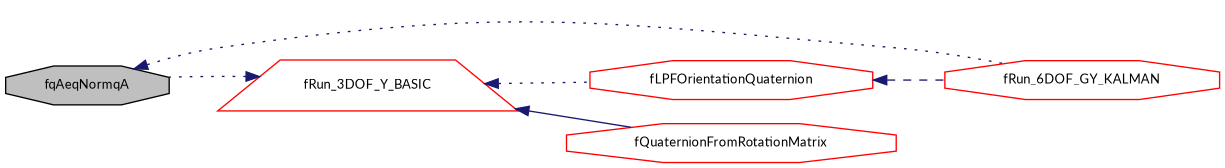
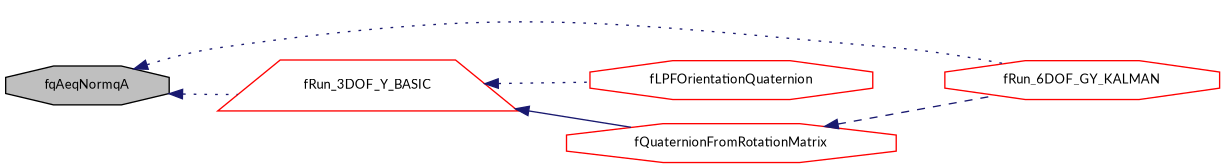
(208, 76) -> (210, 94)
(916, 80) -> (917, 110)
